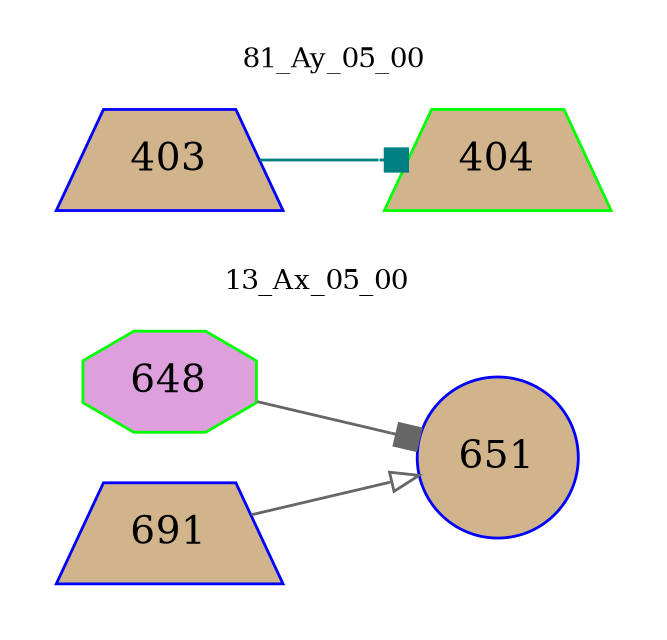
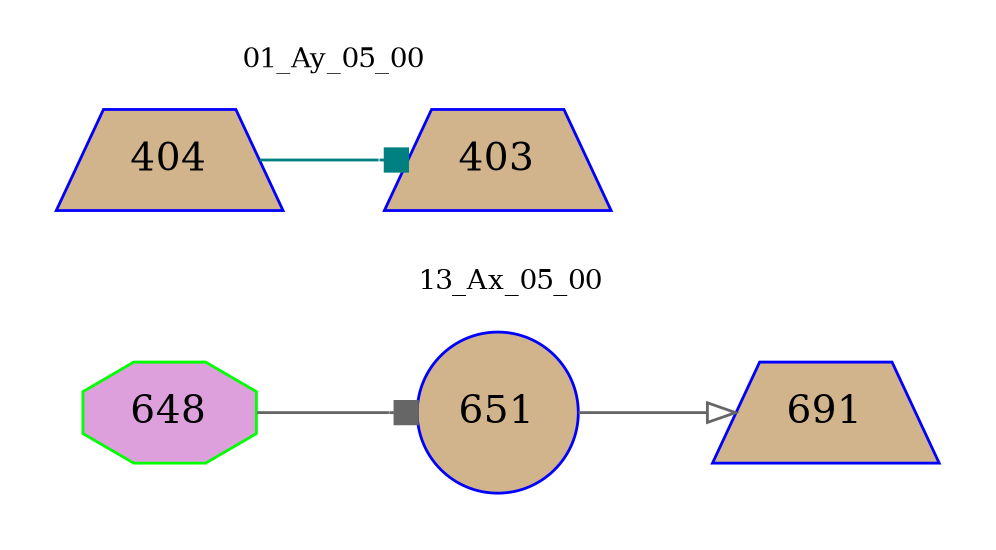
(334, 60) -> (334, 60)
(319, 160) -> (319, 160)
(498, 160) -> (170, 160)
(321, 498) -> (643, 413)
